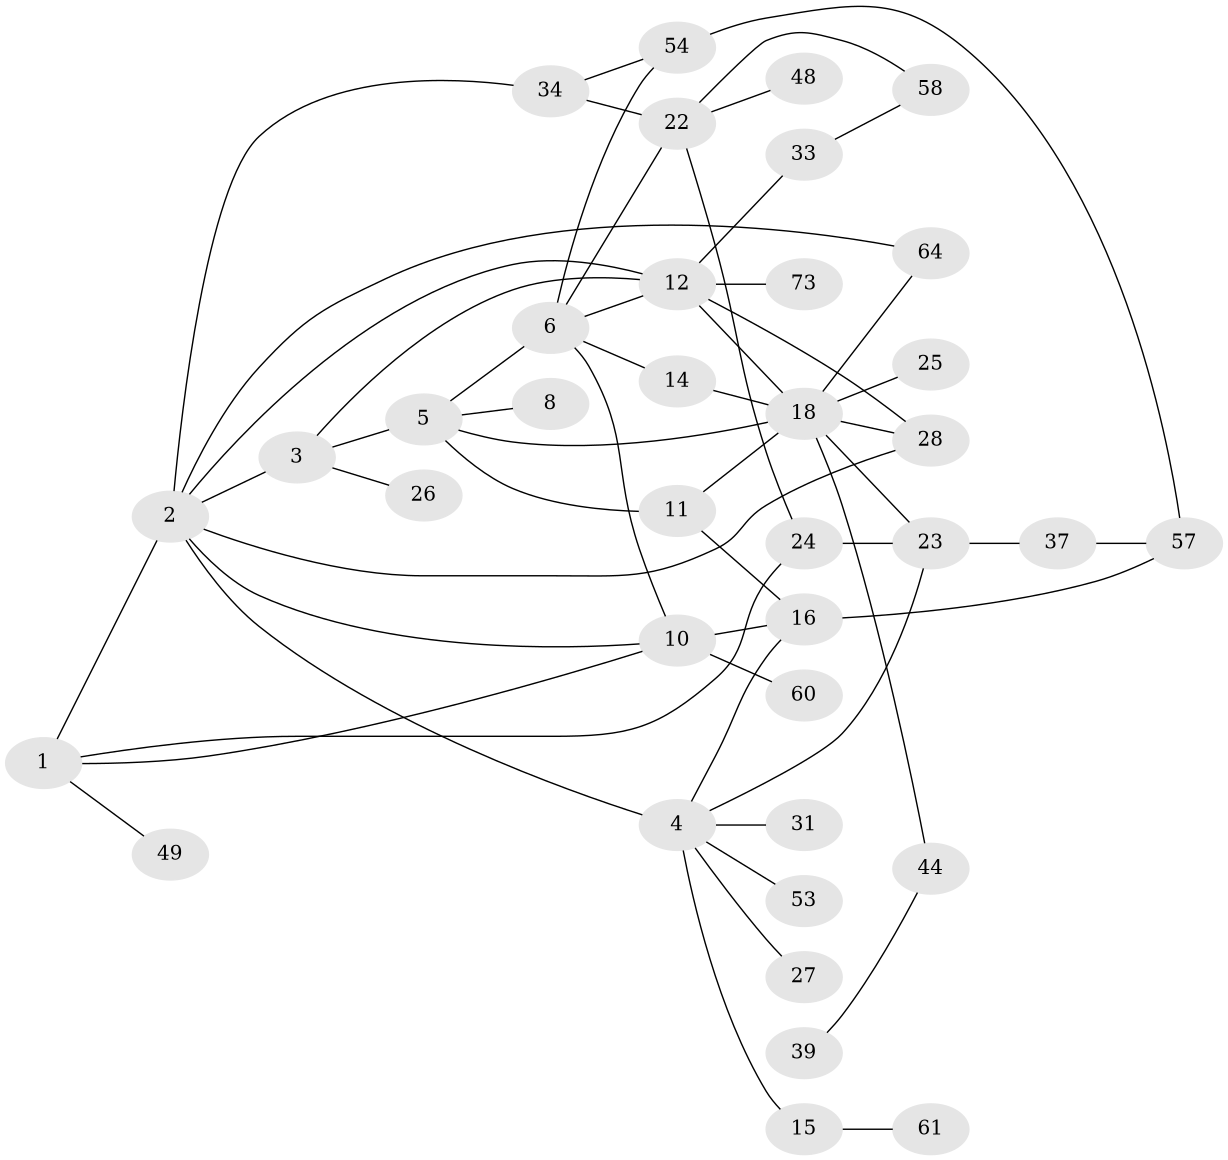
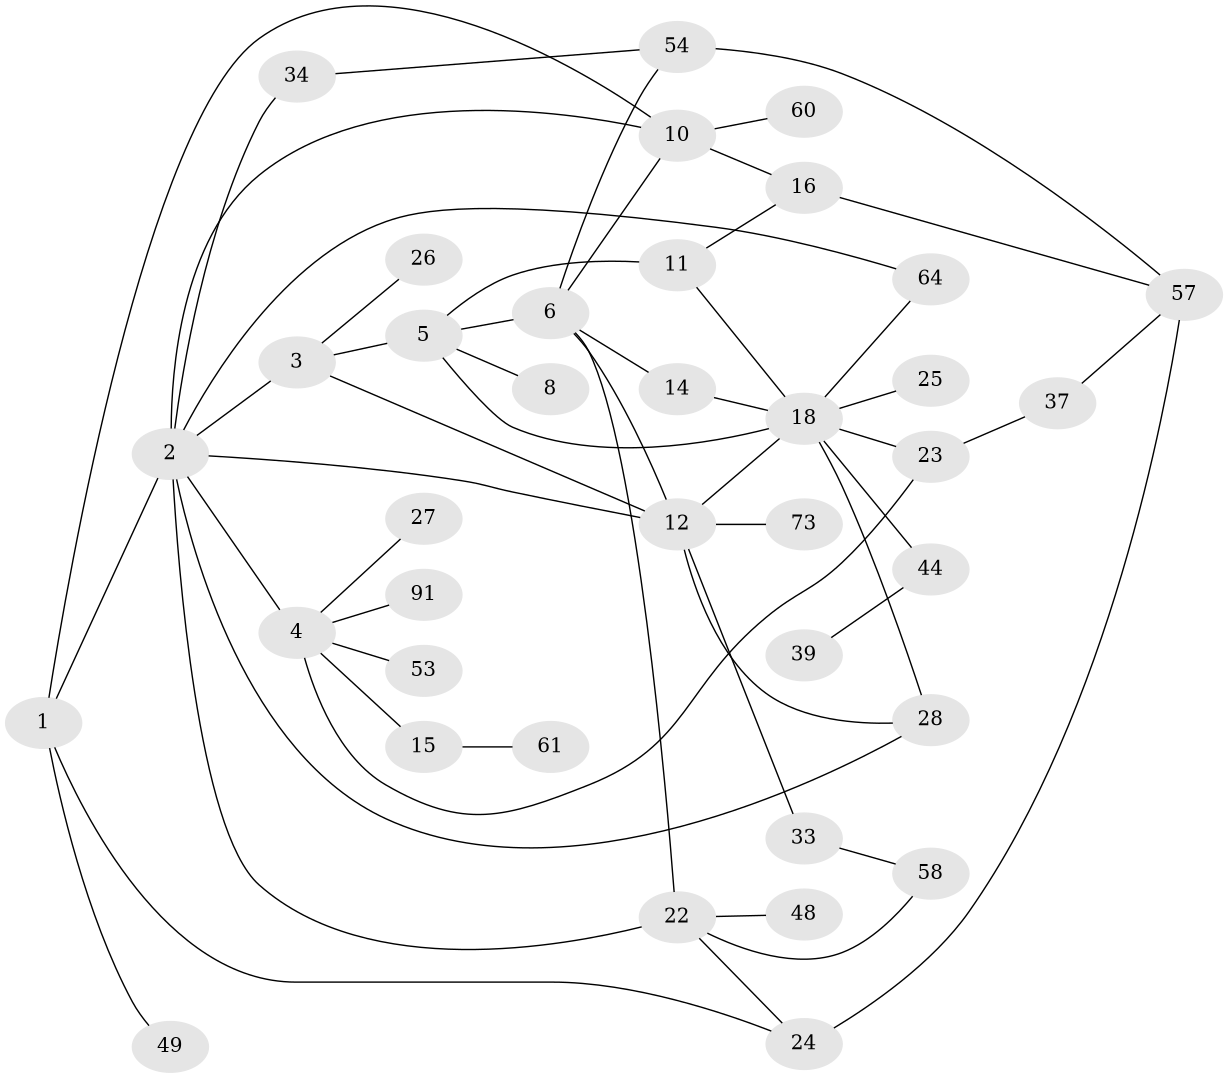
(614, 108) -> (253, 876)
(868, 543) -> (1073, 711)
(733, 719) -> none
(804, 825) -> (424, 595)
